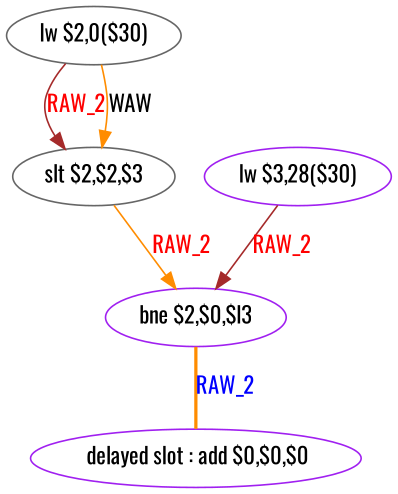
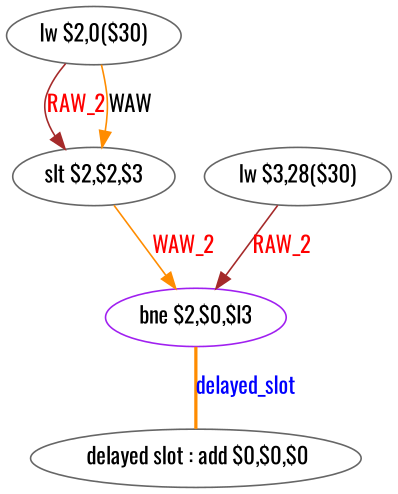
(298, 177) -> (298, 177)
(182, 247) -> (184, 247)
(226, 388) -> (246, 388)
(196, 458) -> (196, 458)
